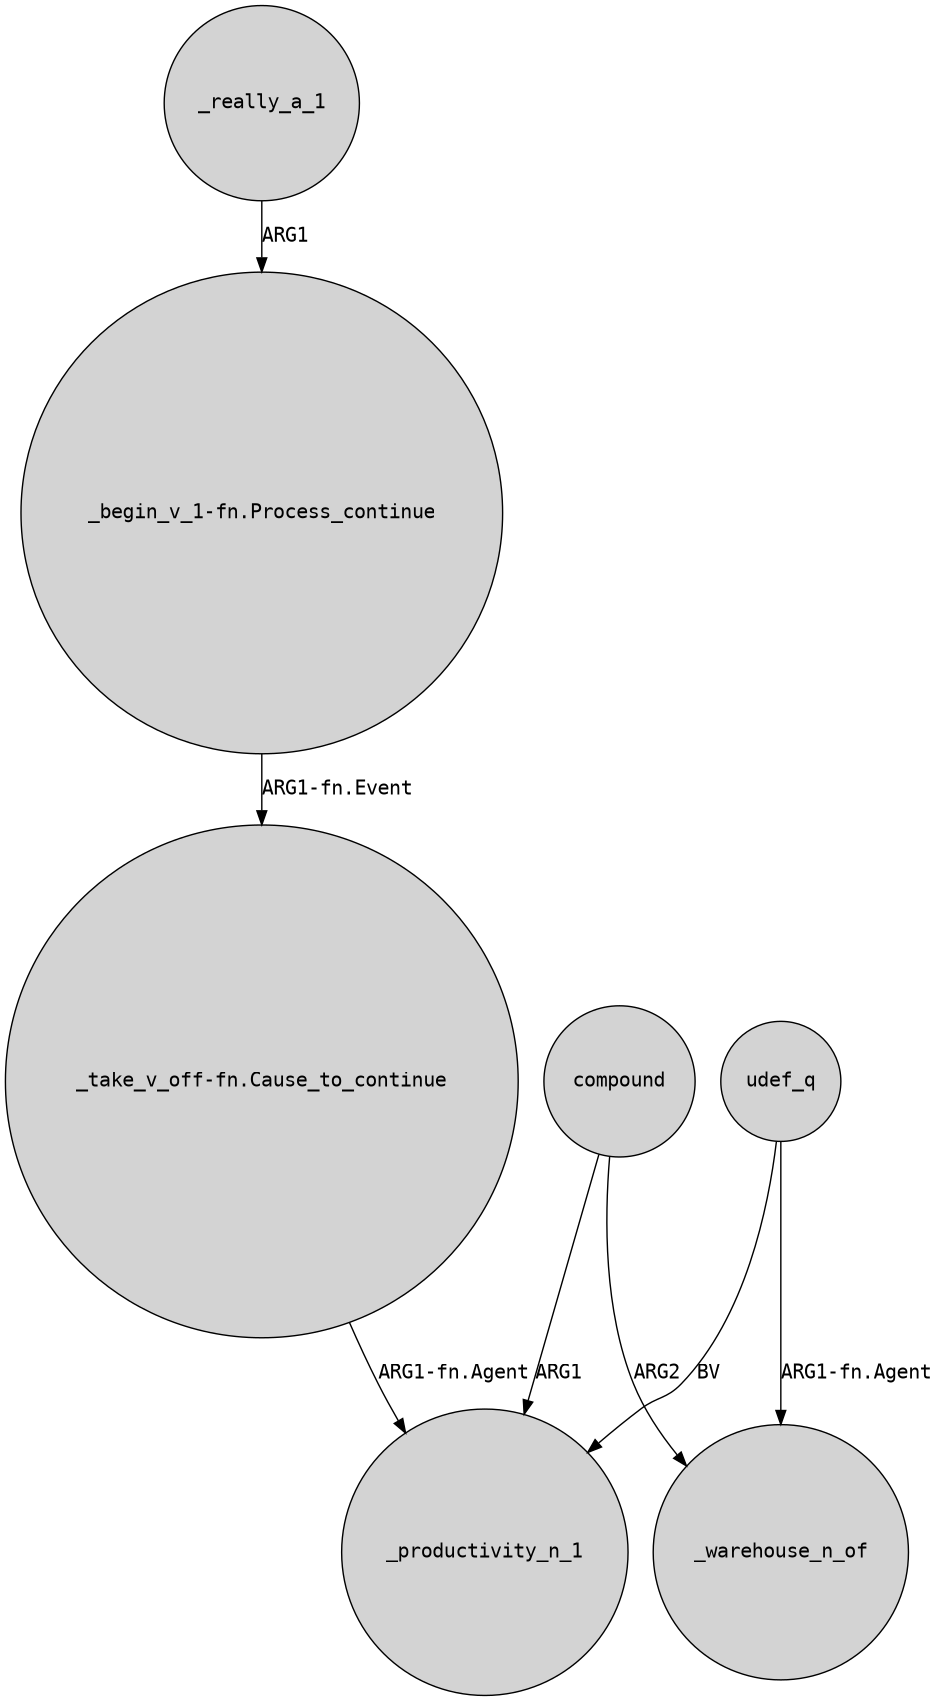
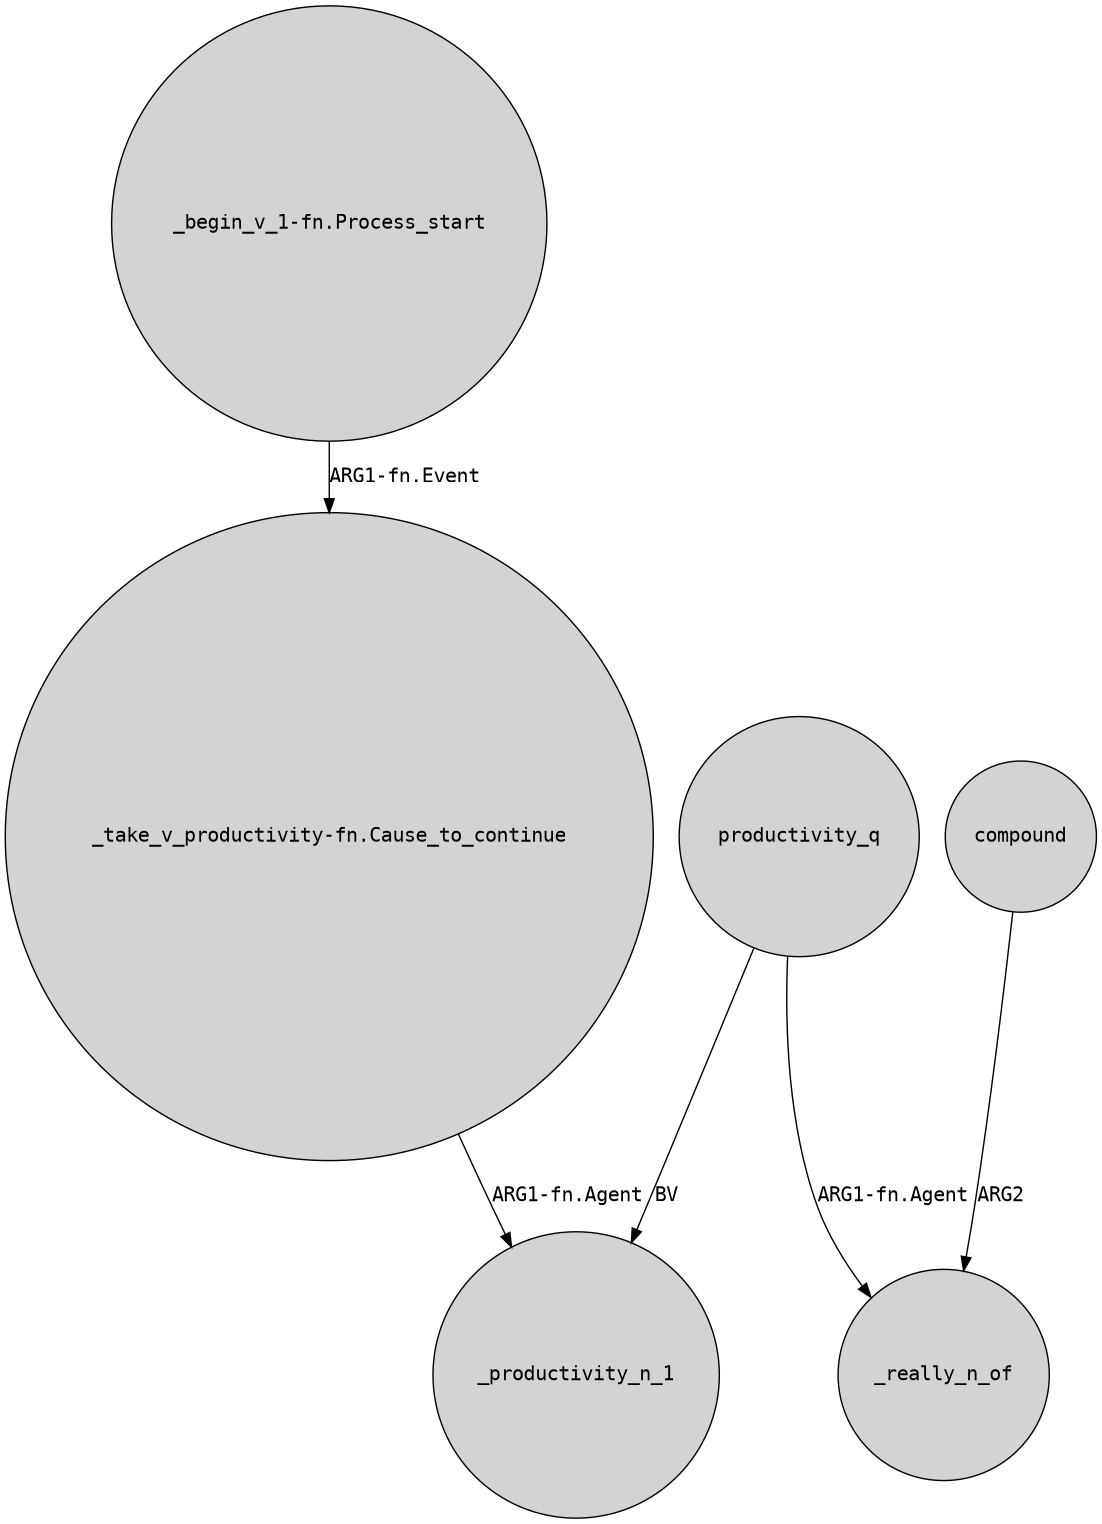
(262, 103) -> none
(262, 513) -> (329, 223)
(262, 1081) -> (329, 837)
(781, 1081) -> (799, 837)
(563, 1278) -> none
(781, 1552) -> (944, 1375)
